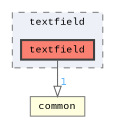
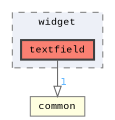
(58, 22) -> (58, 22)
